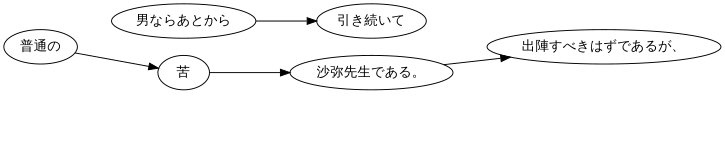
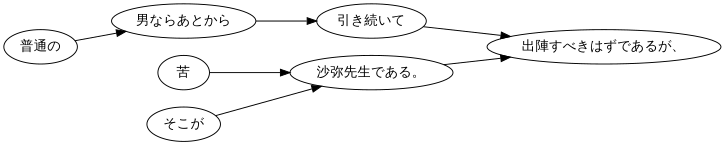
none -> (462, 31)
(112, 60) -> (96, 37)
none -> (184, 124)
